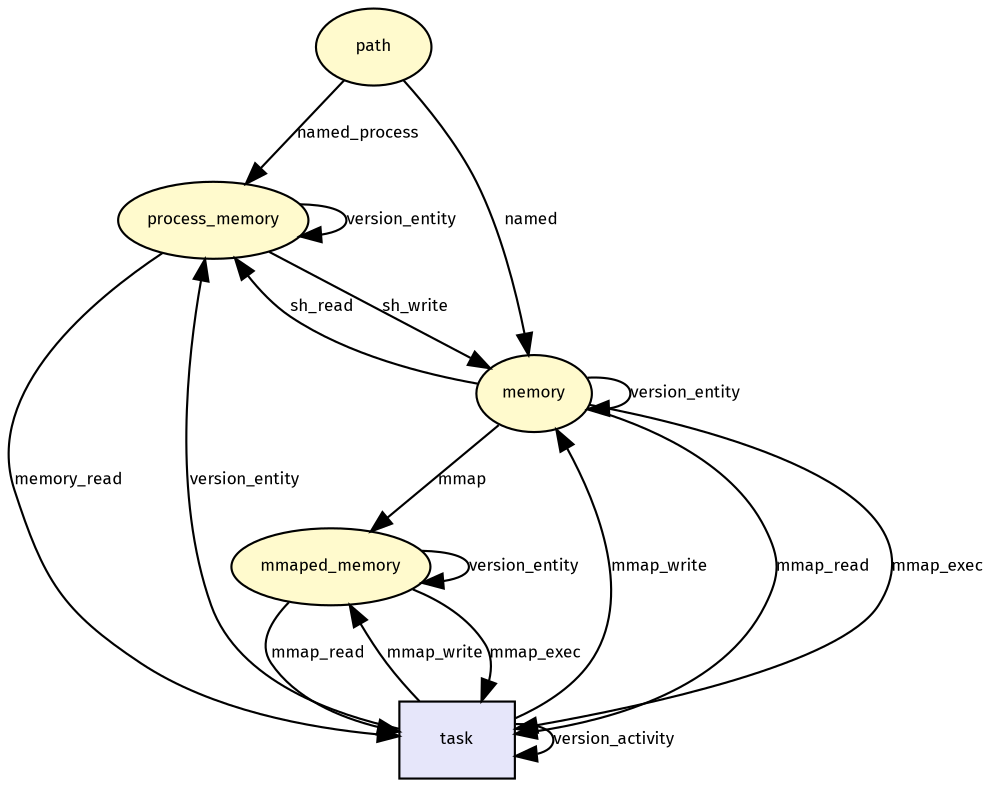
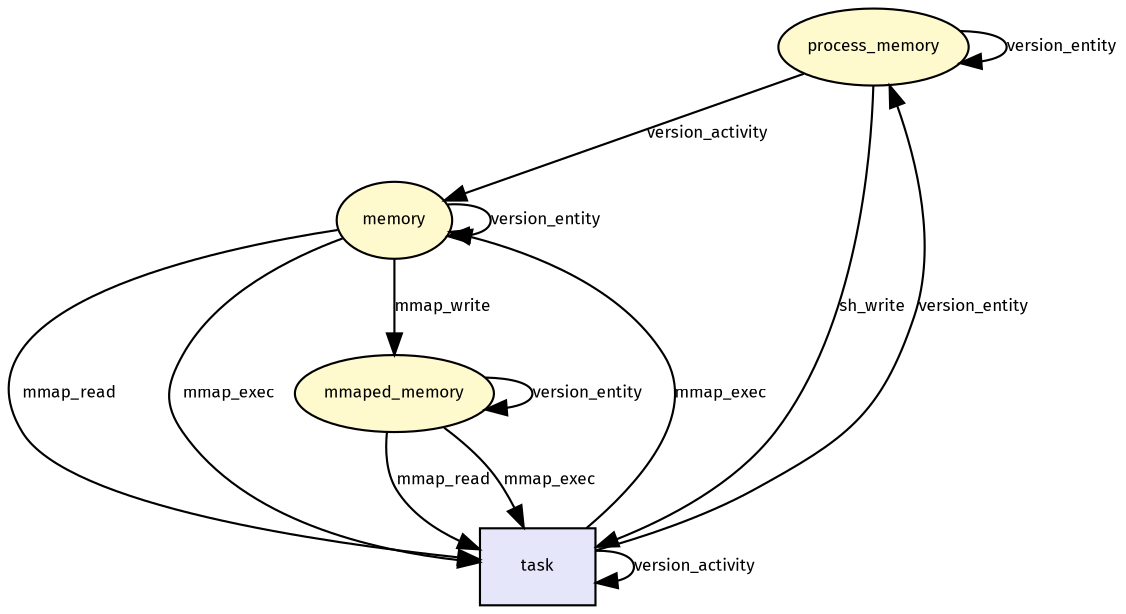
(374, 47) -> none
(415, 307) -> (708, 134)
(353, 349) -> none
(69, 480) -> (872, 307)
(462, 480) -> (444, 307)
(660, 567) -> (721, 394)
(388, 664) -> none
